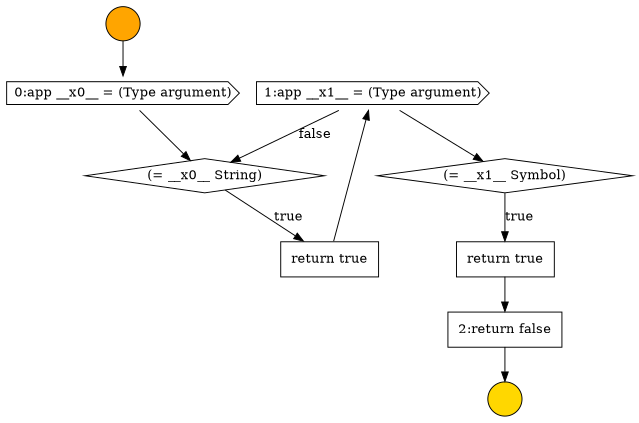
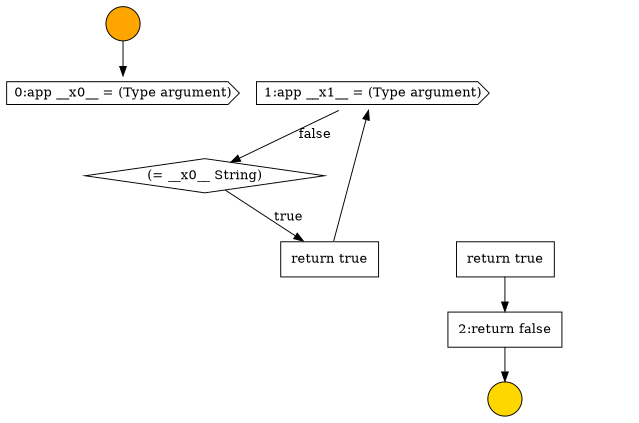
(162, 132) -> none
(505, 176) -> none
